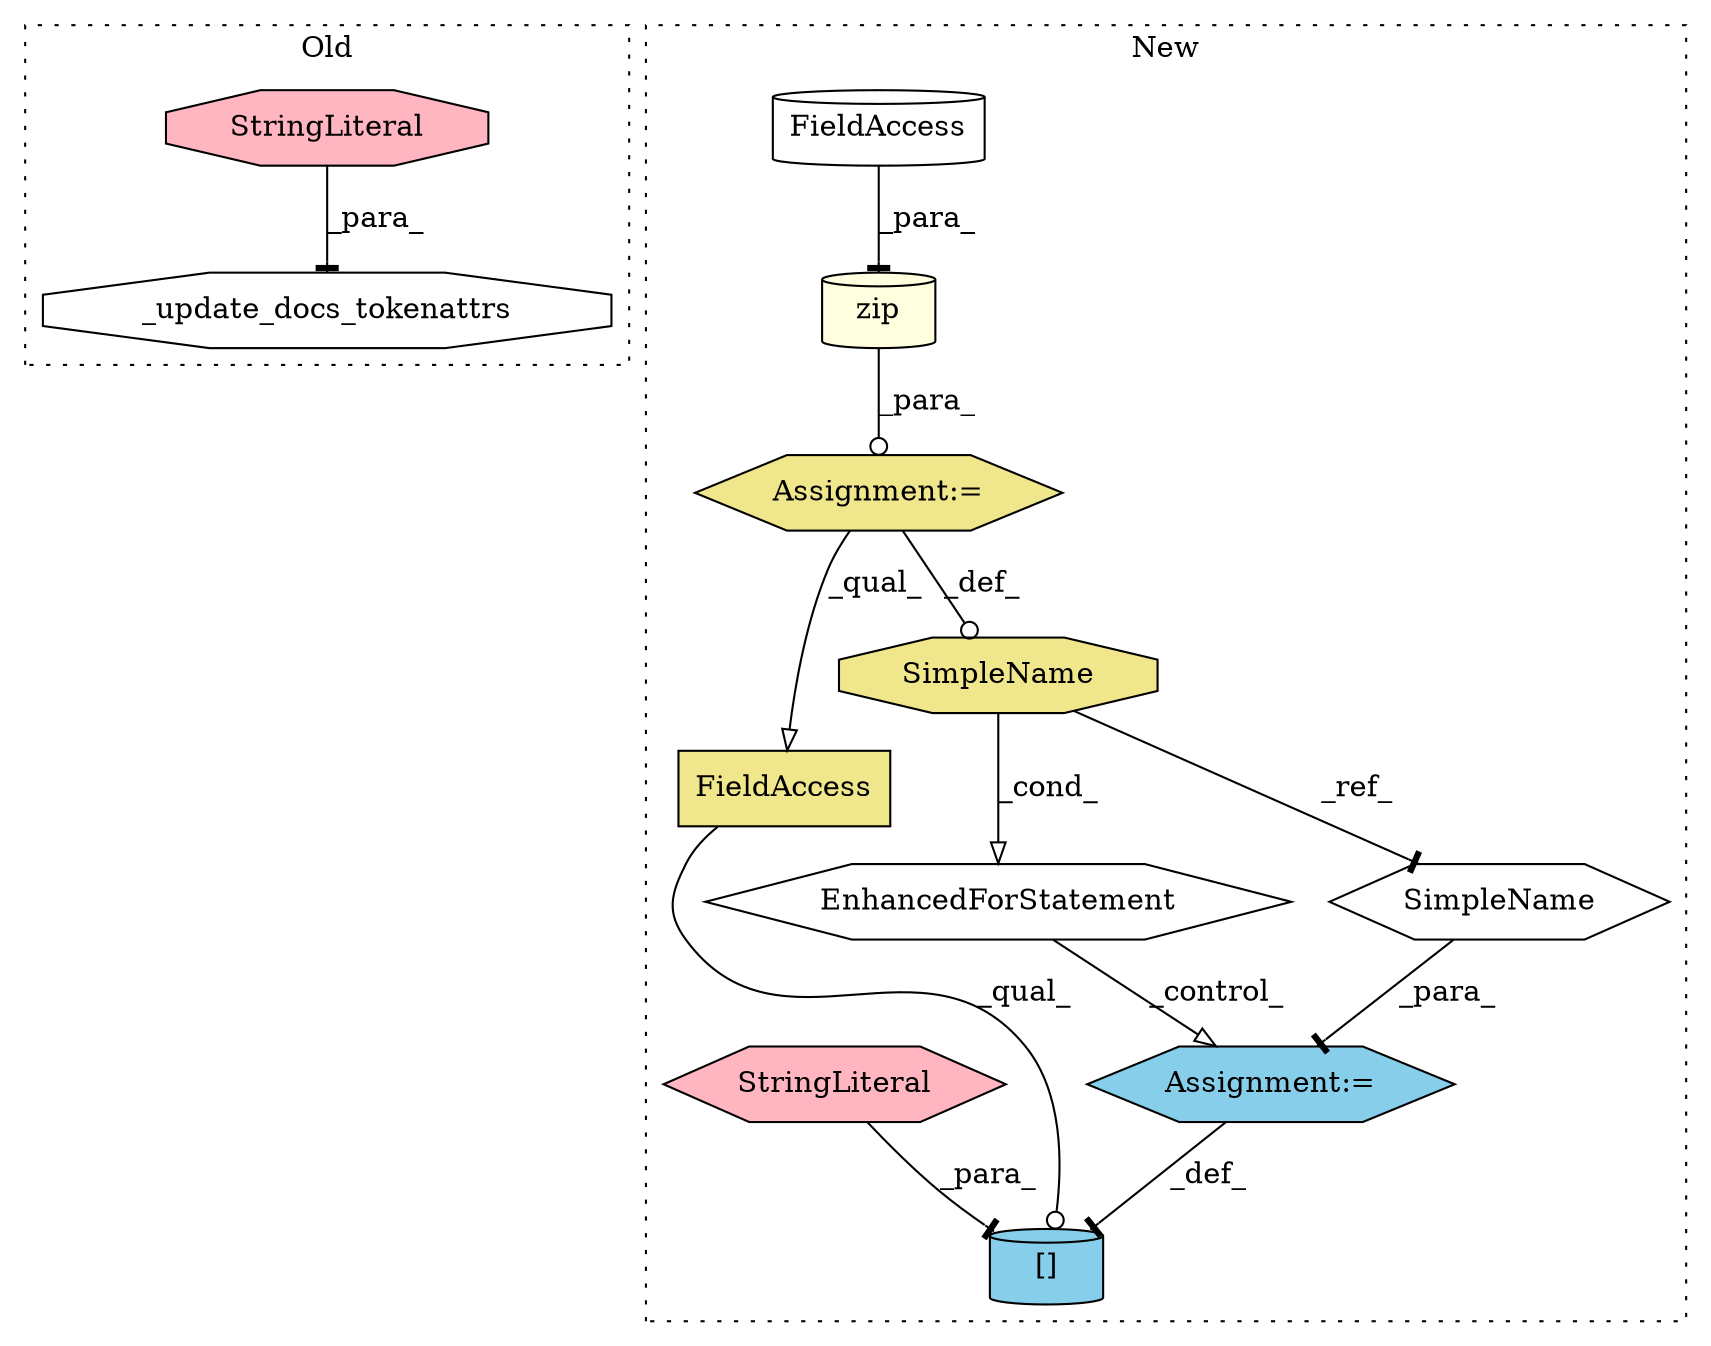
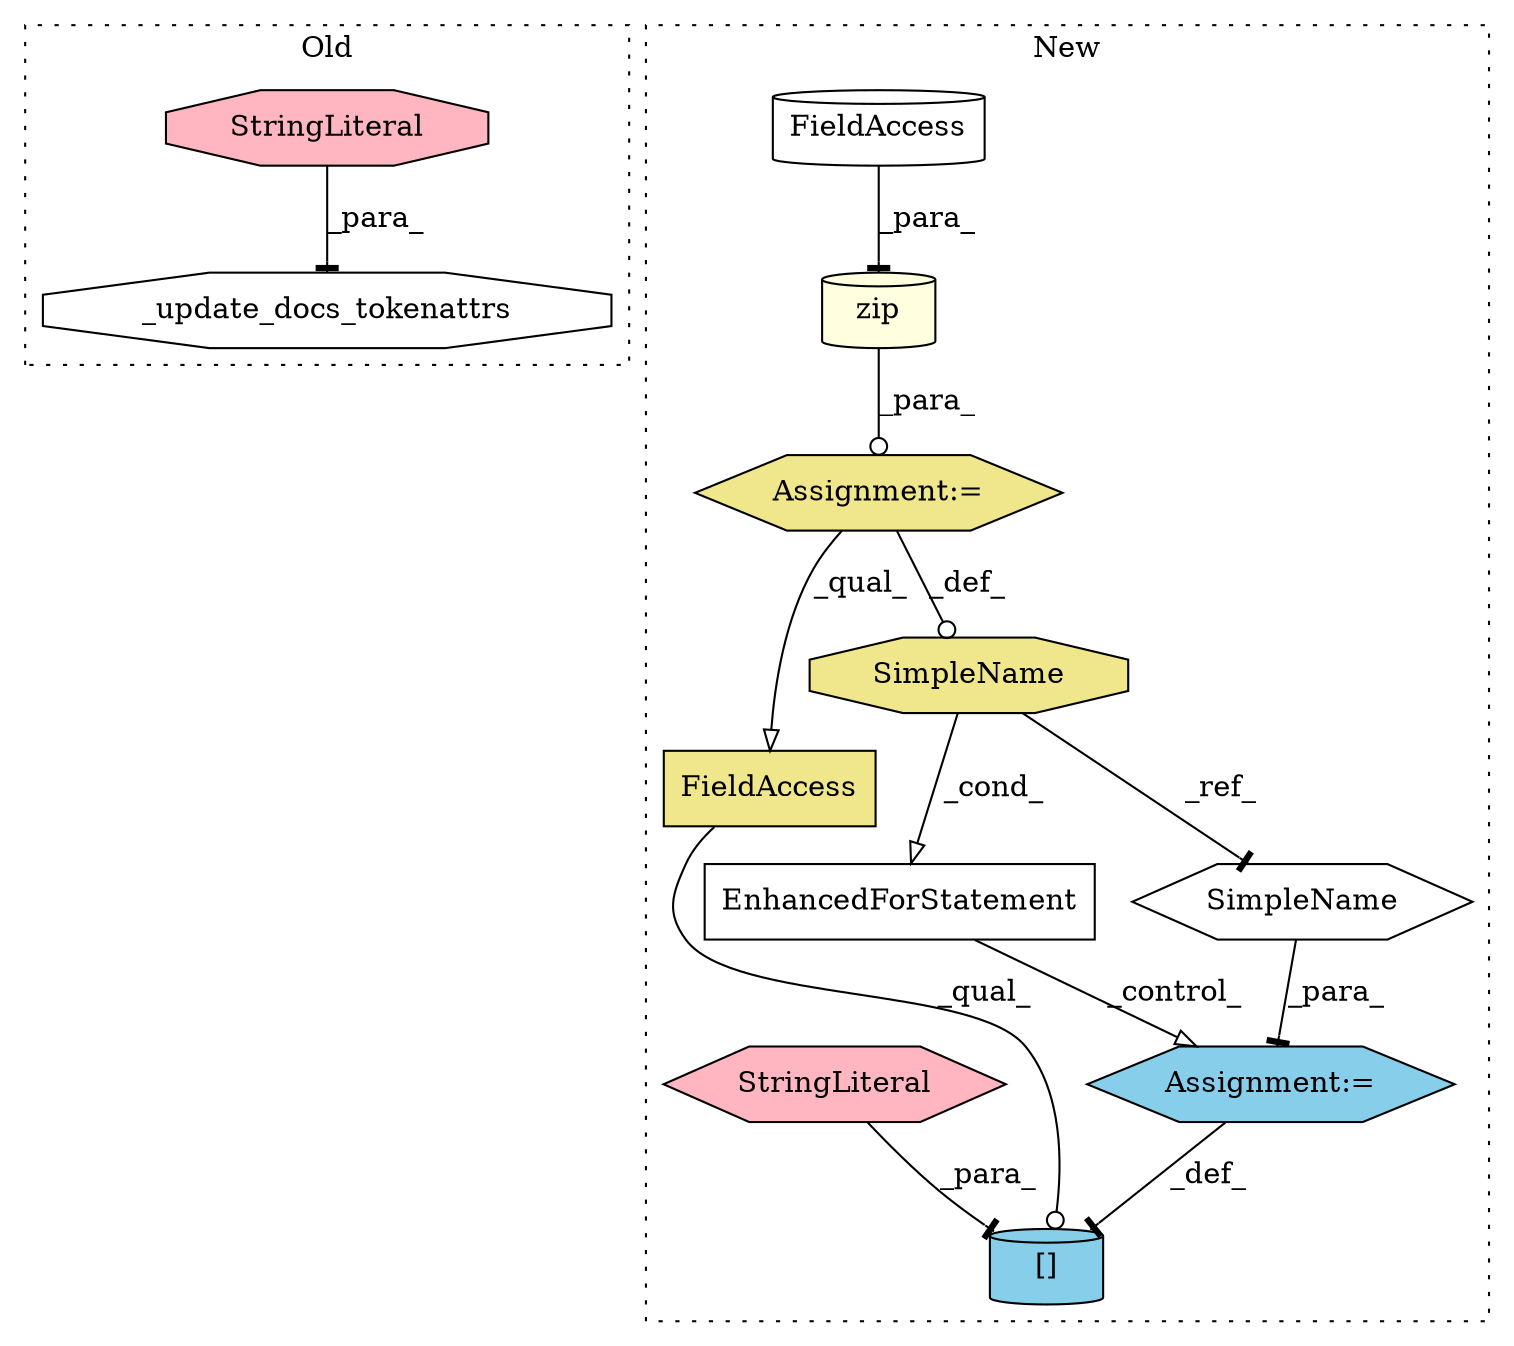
(998, 902) -> (900, 902)
